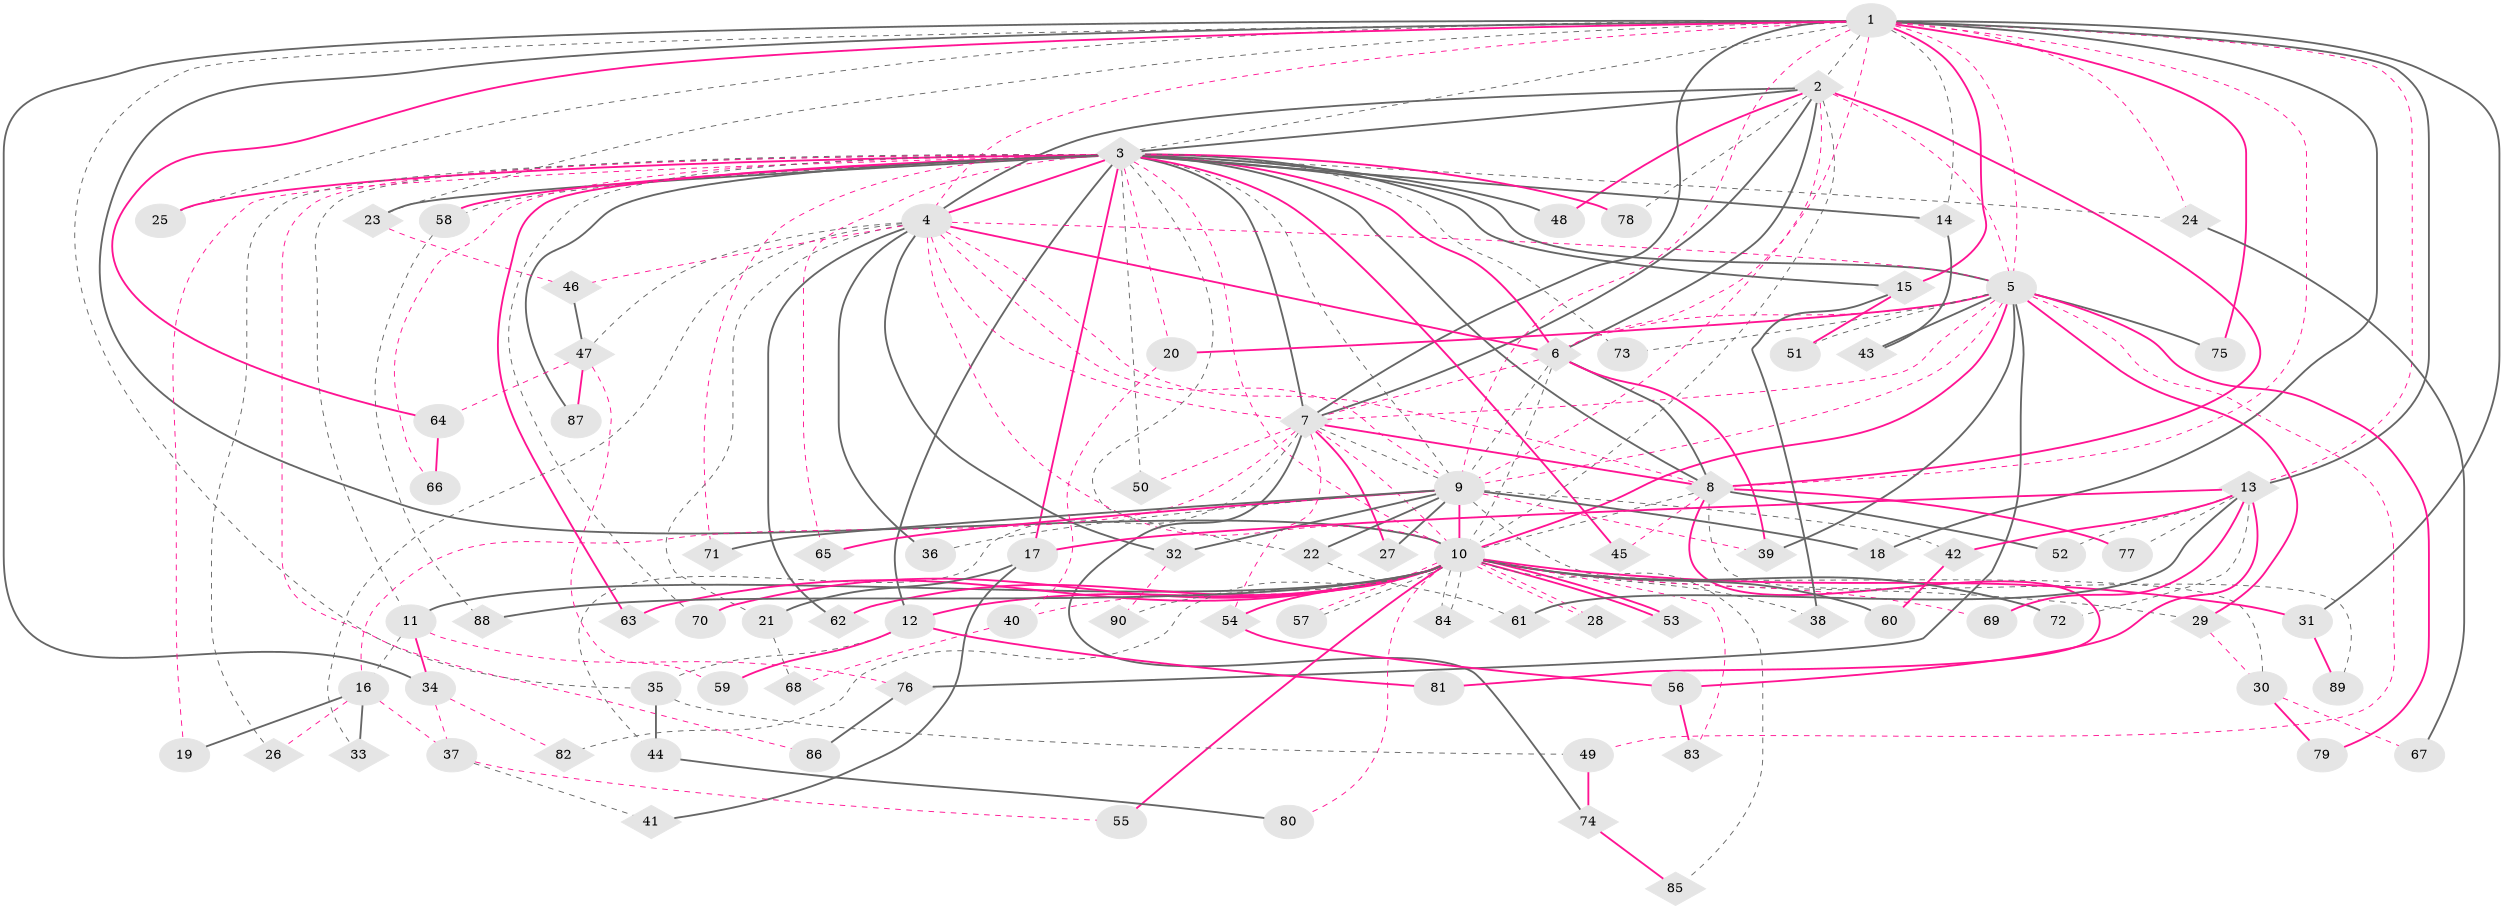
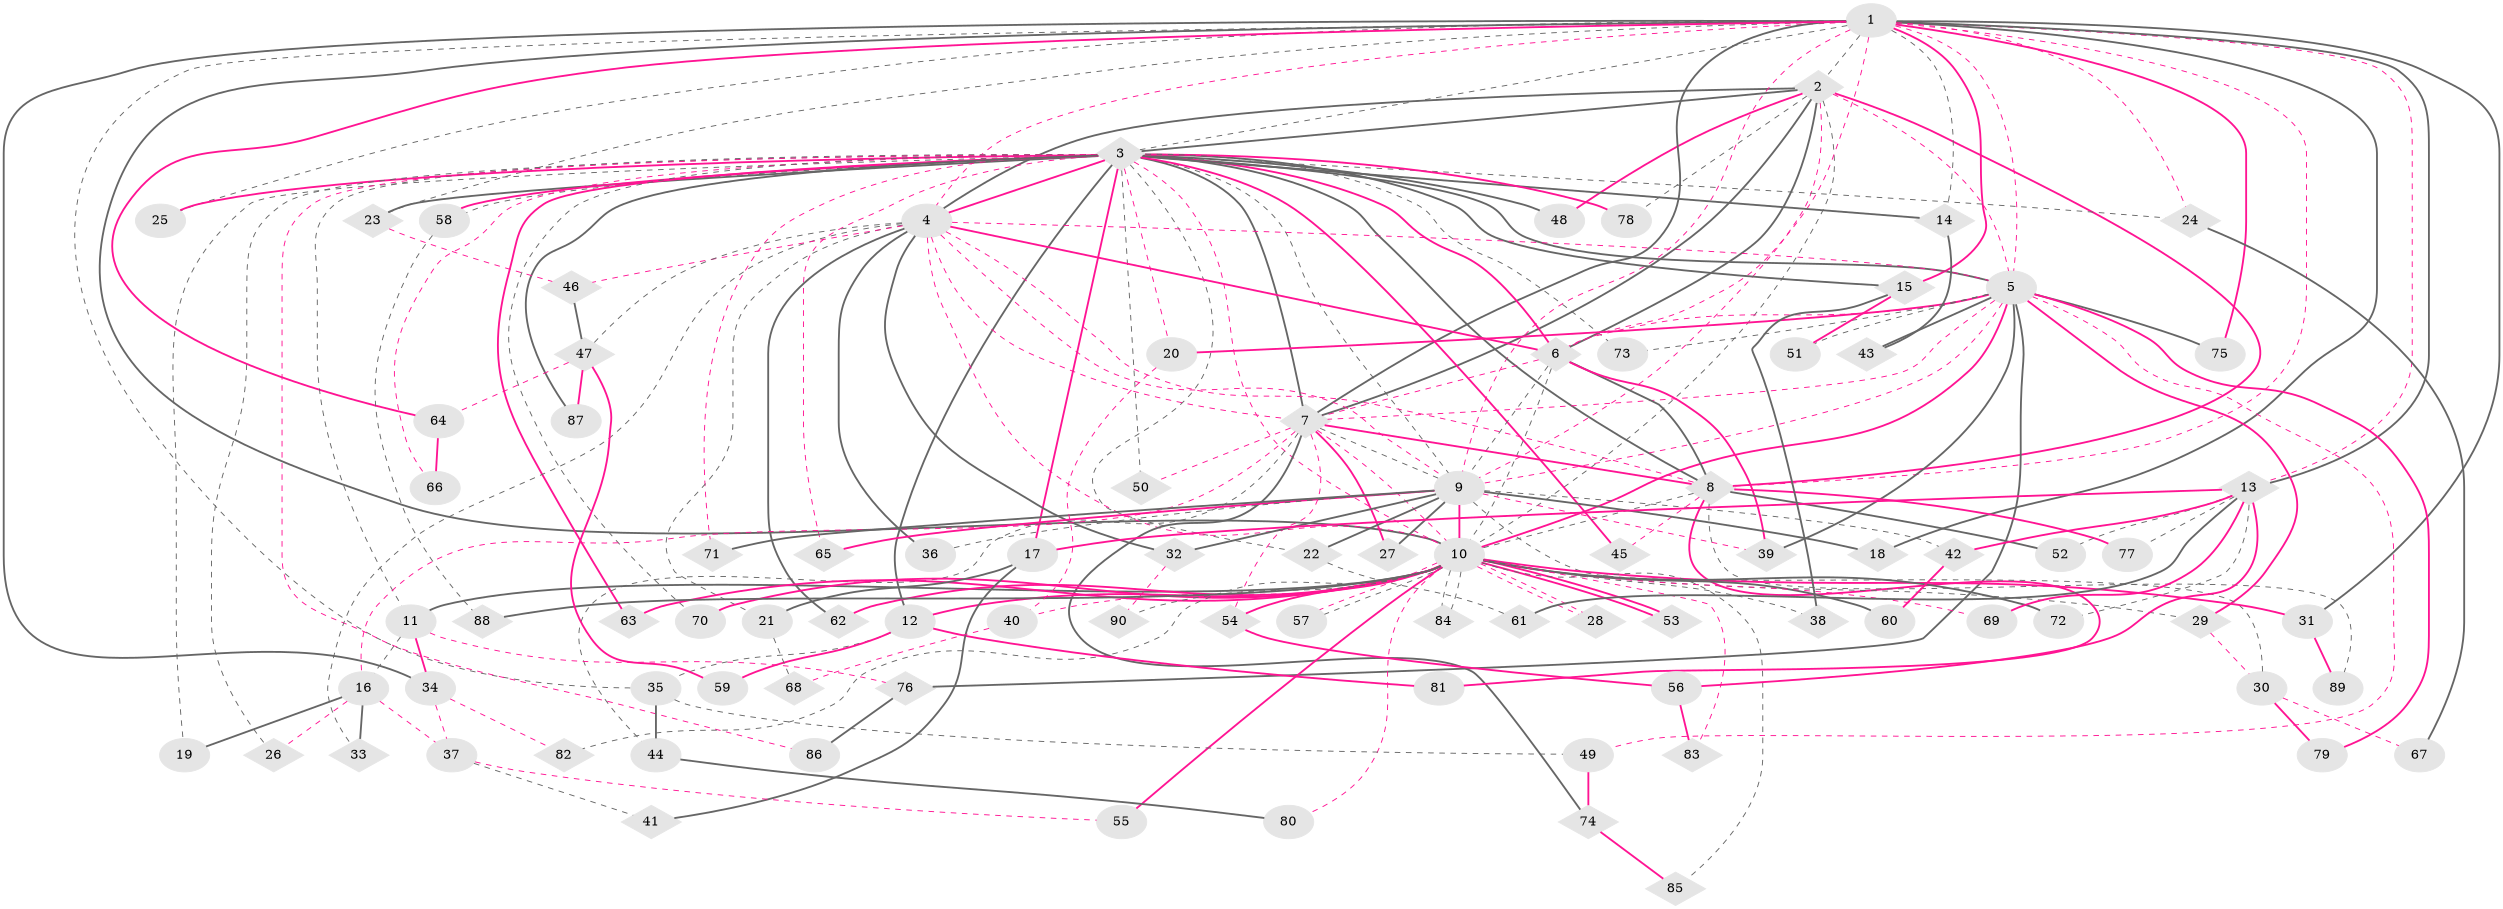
(254, 203) -> (254, 203)
(574, 561) -> (574, 561)
